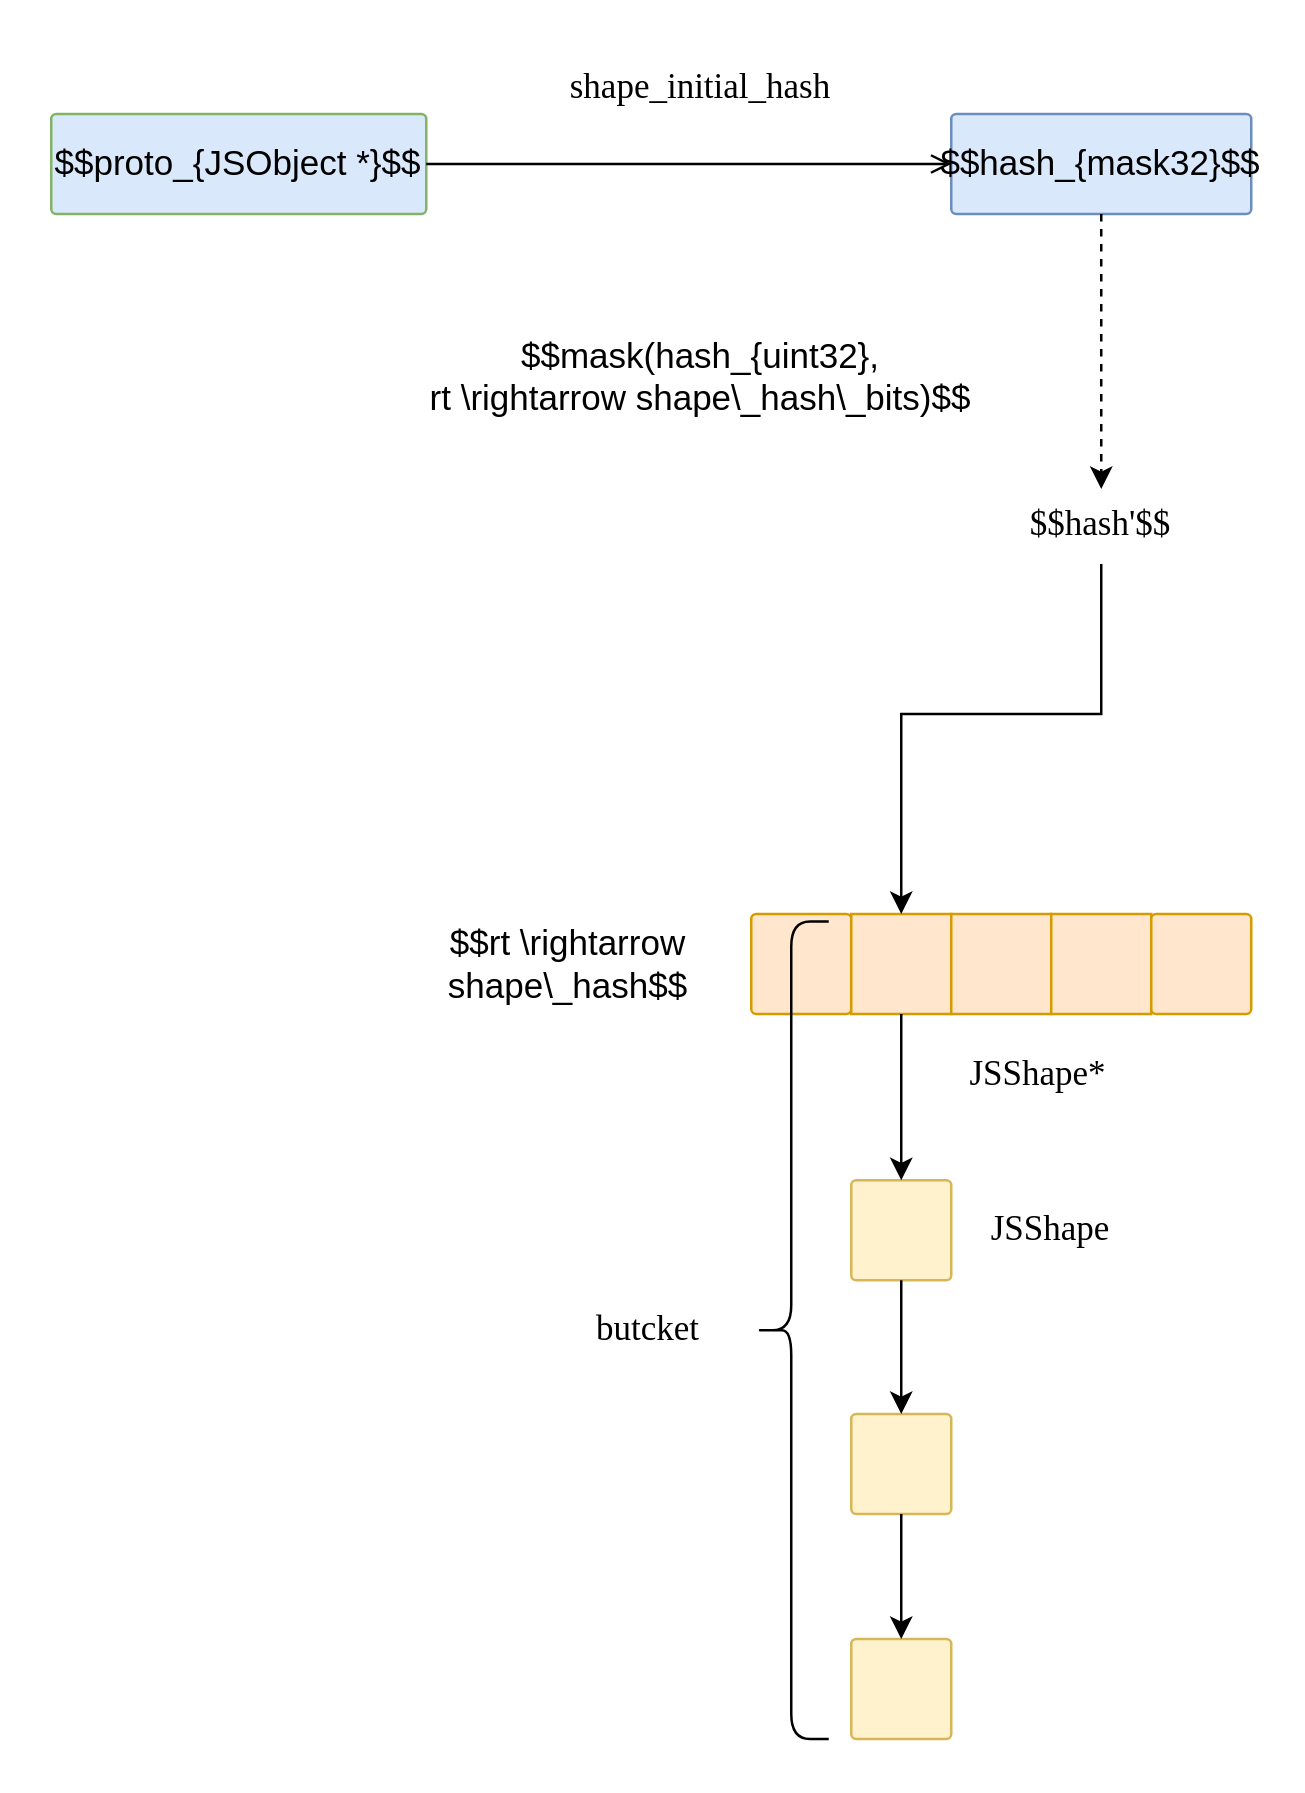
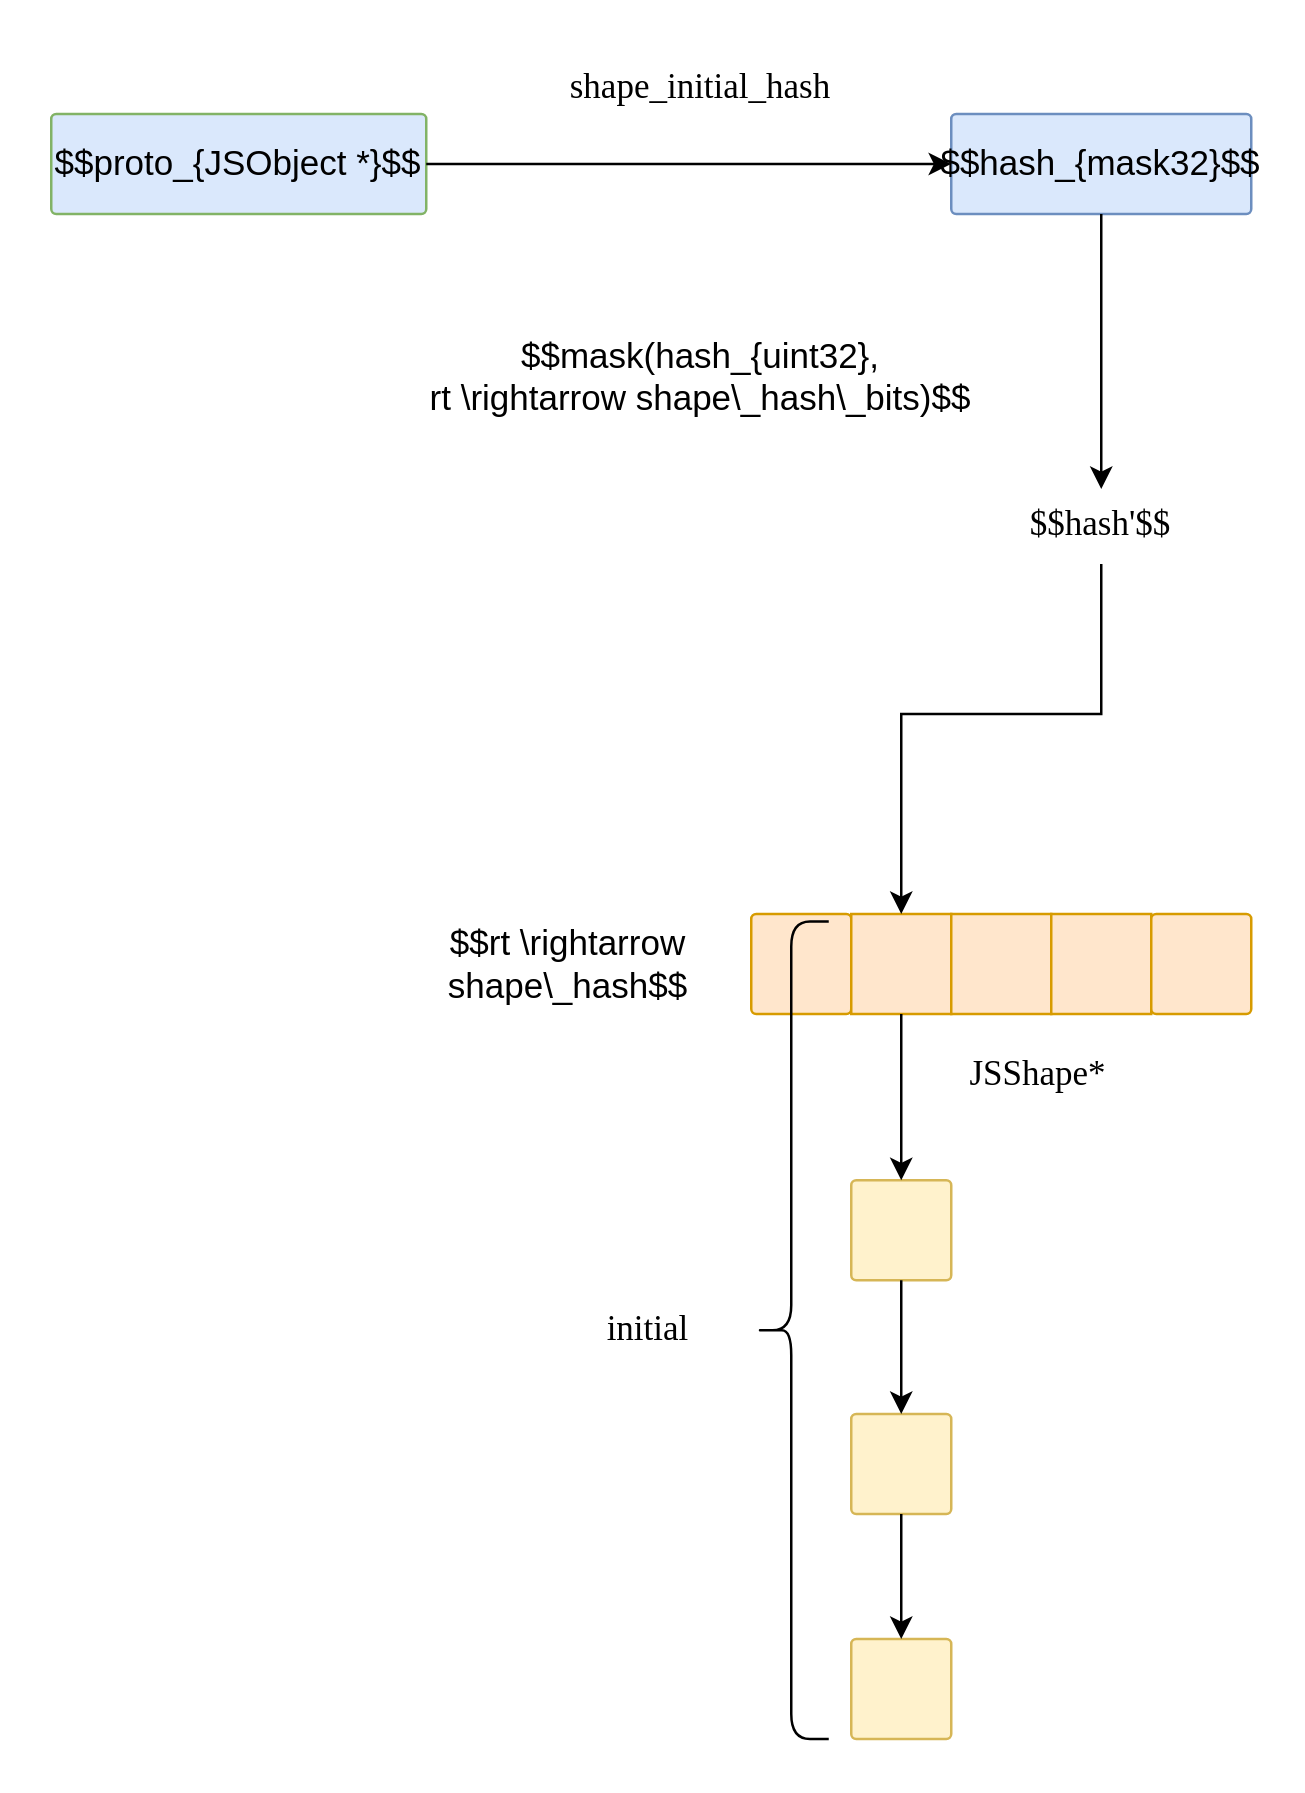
(937, 164) -> (933, 164)
(1101, 345) -> (1101, 345)
(1051, 1230) -> none
(649, 1331) -> (649, 1331)
